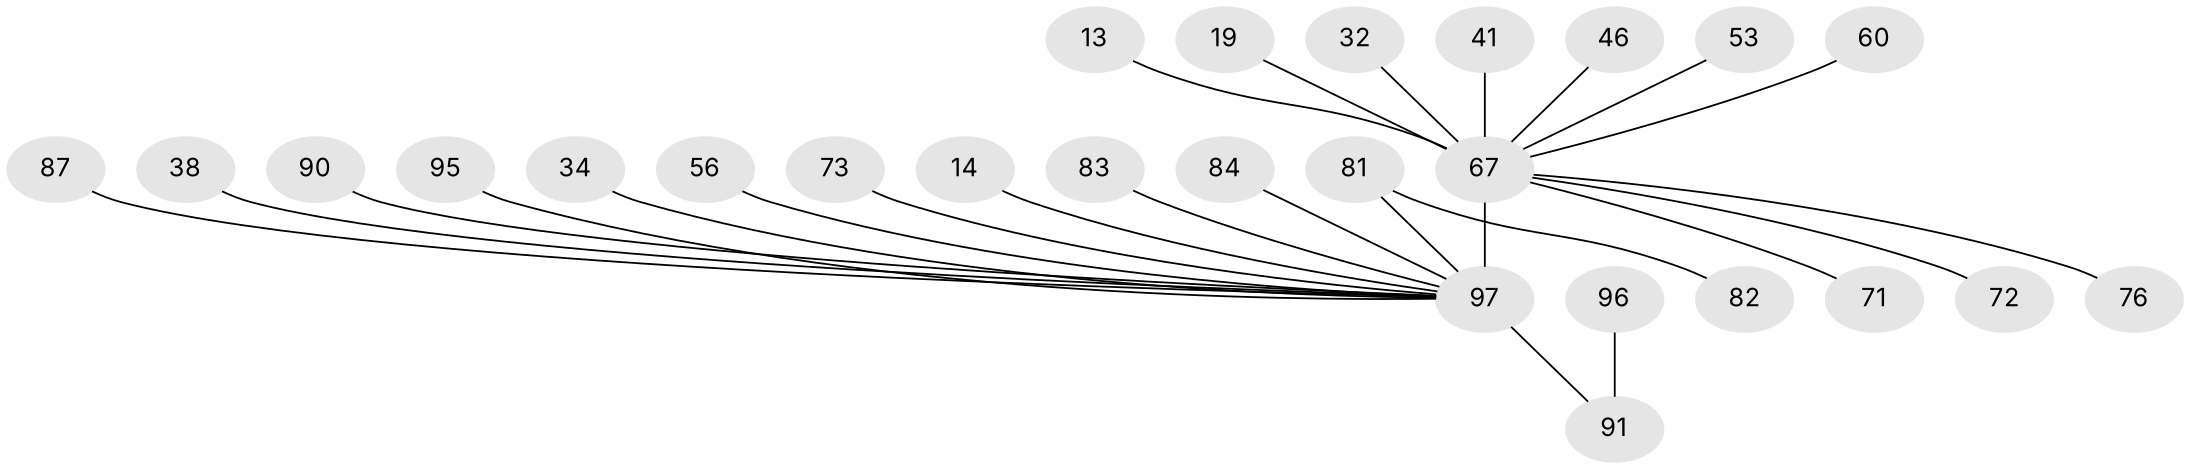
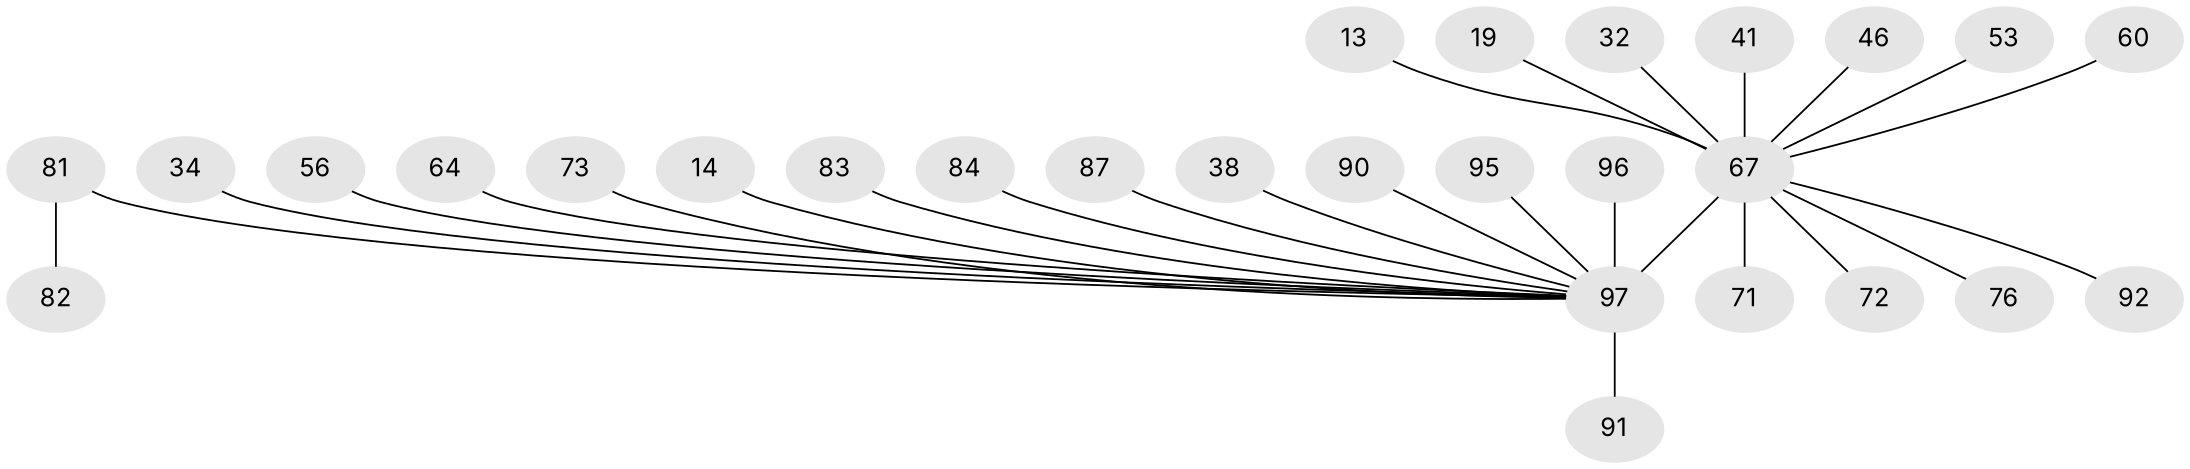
none -> (446, 170)
none -> (2134, 299)
(1615, 365) -> (1615, 235)
